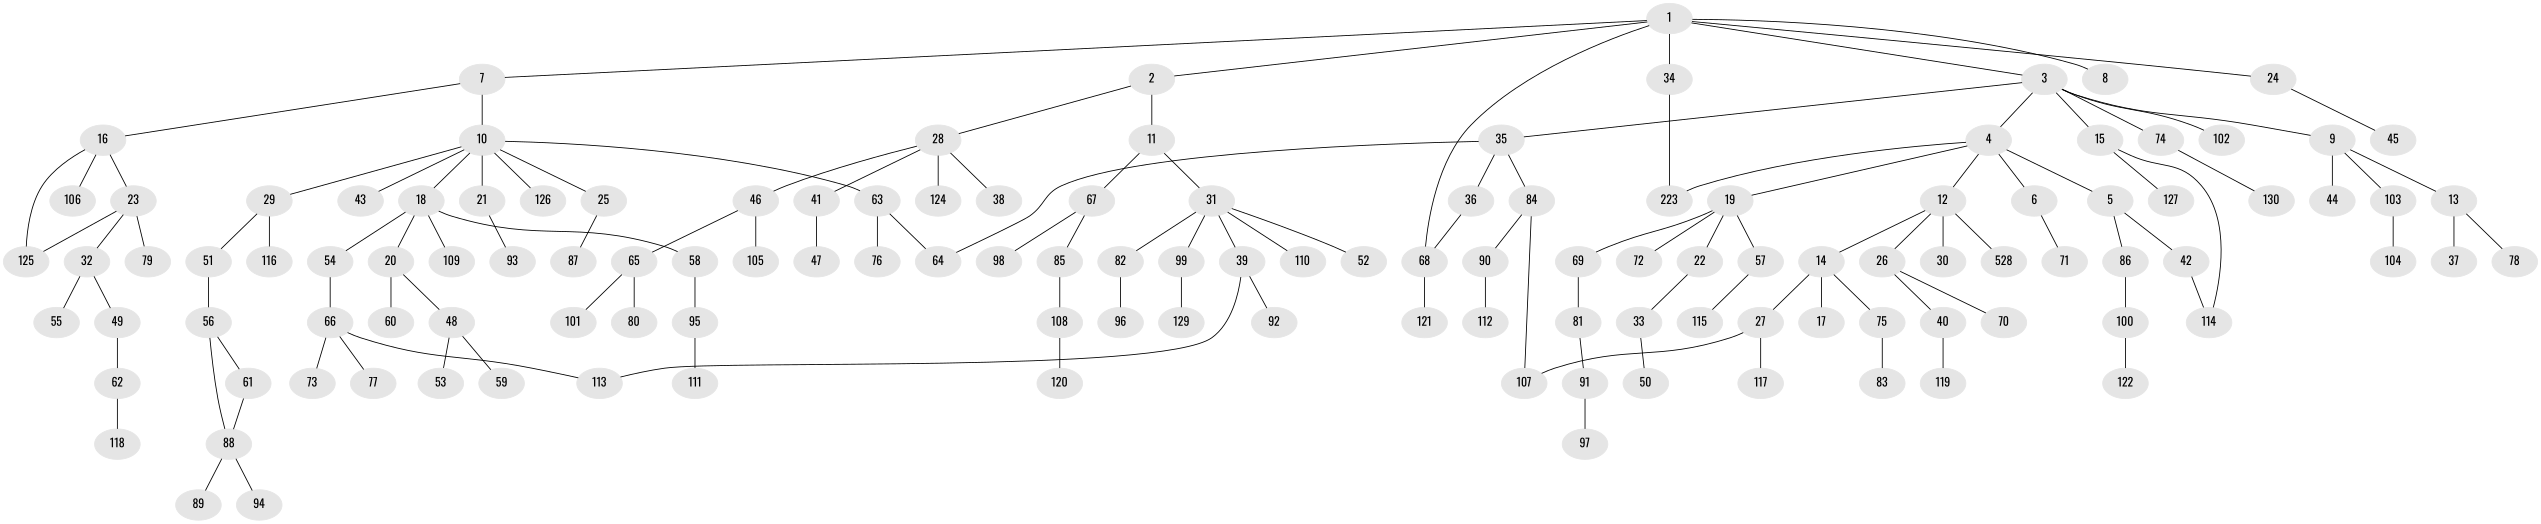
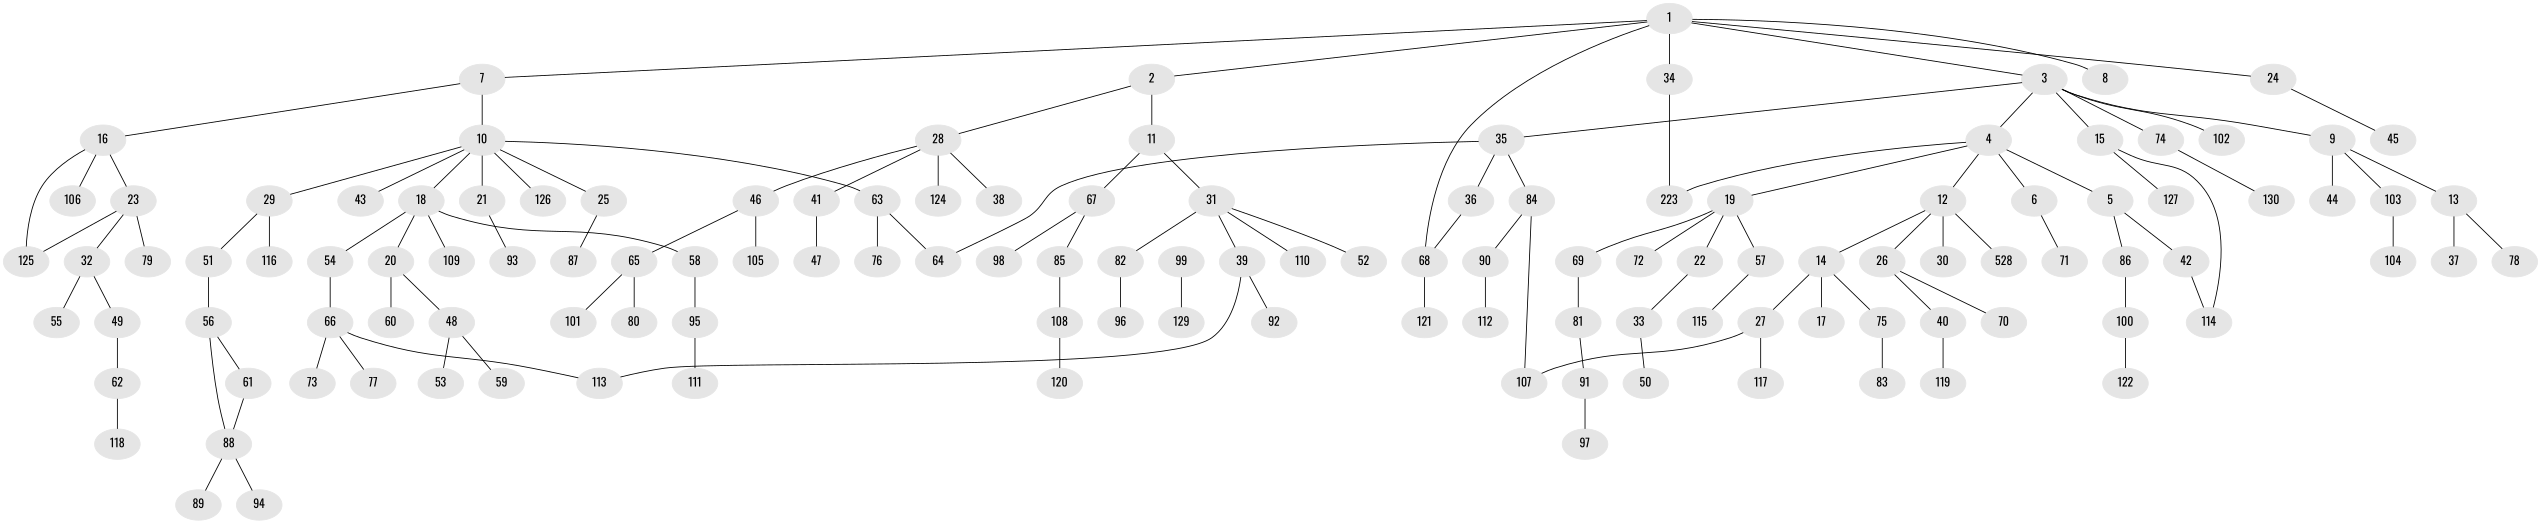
(1197, 231) -> none
